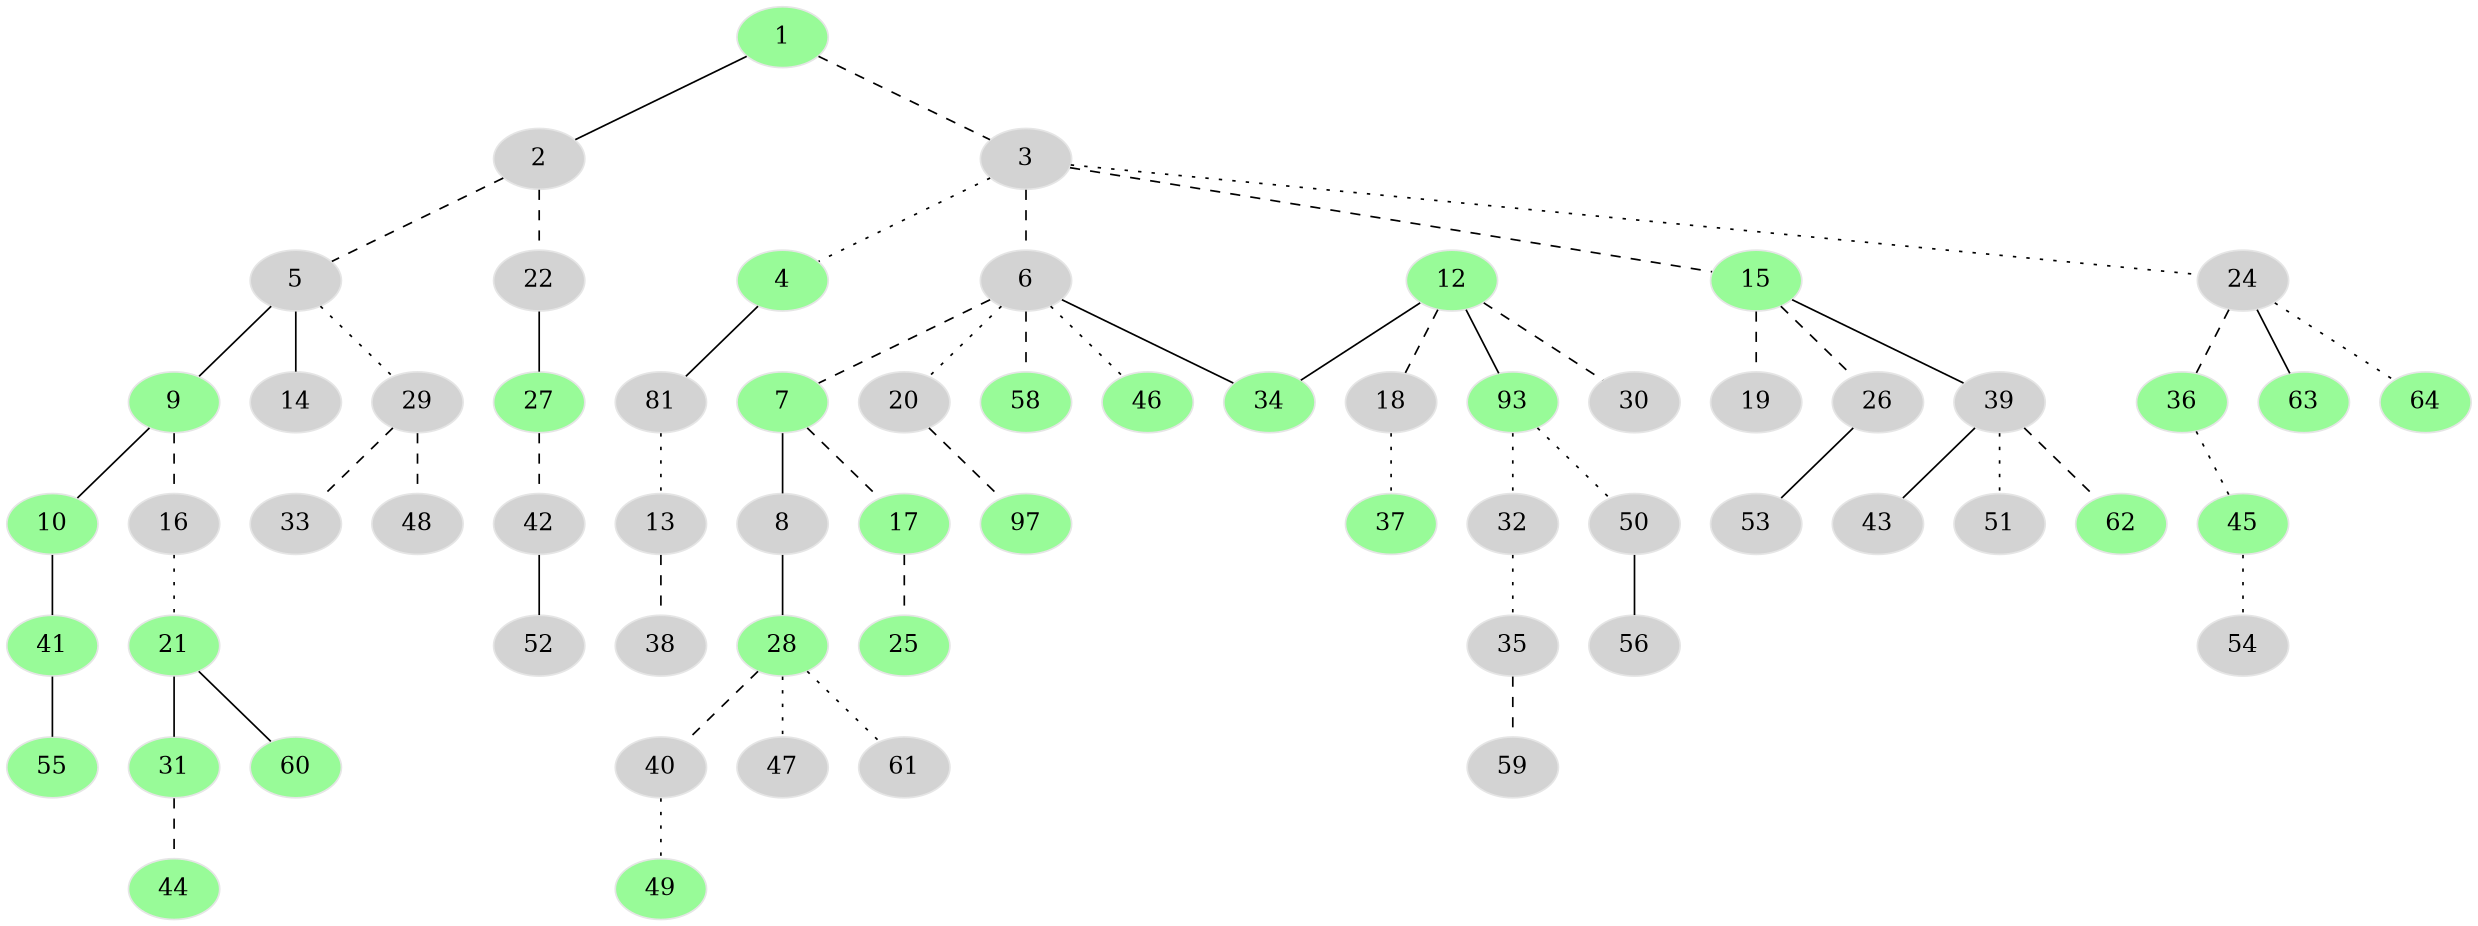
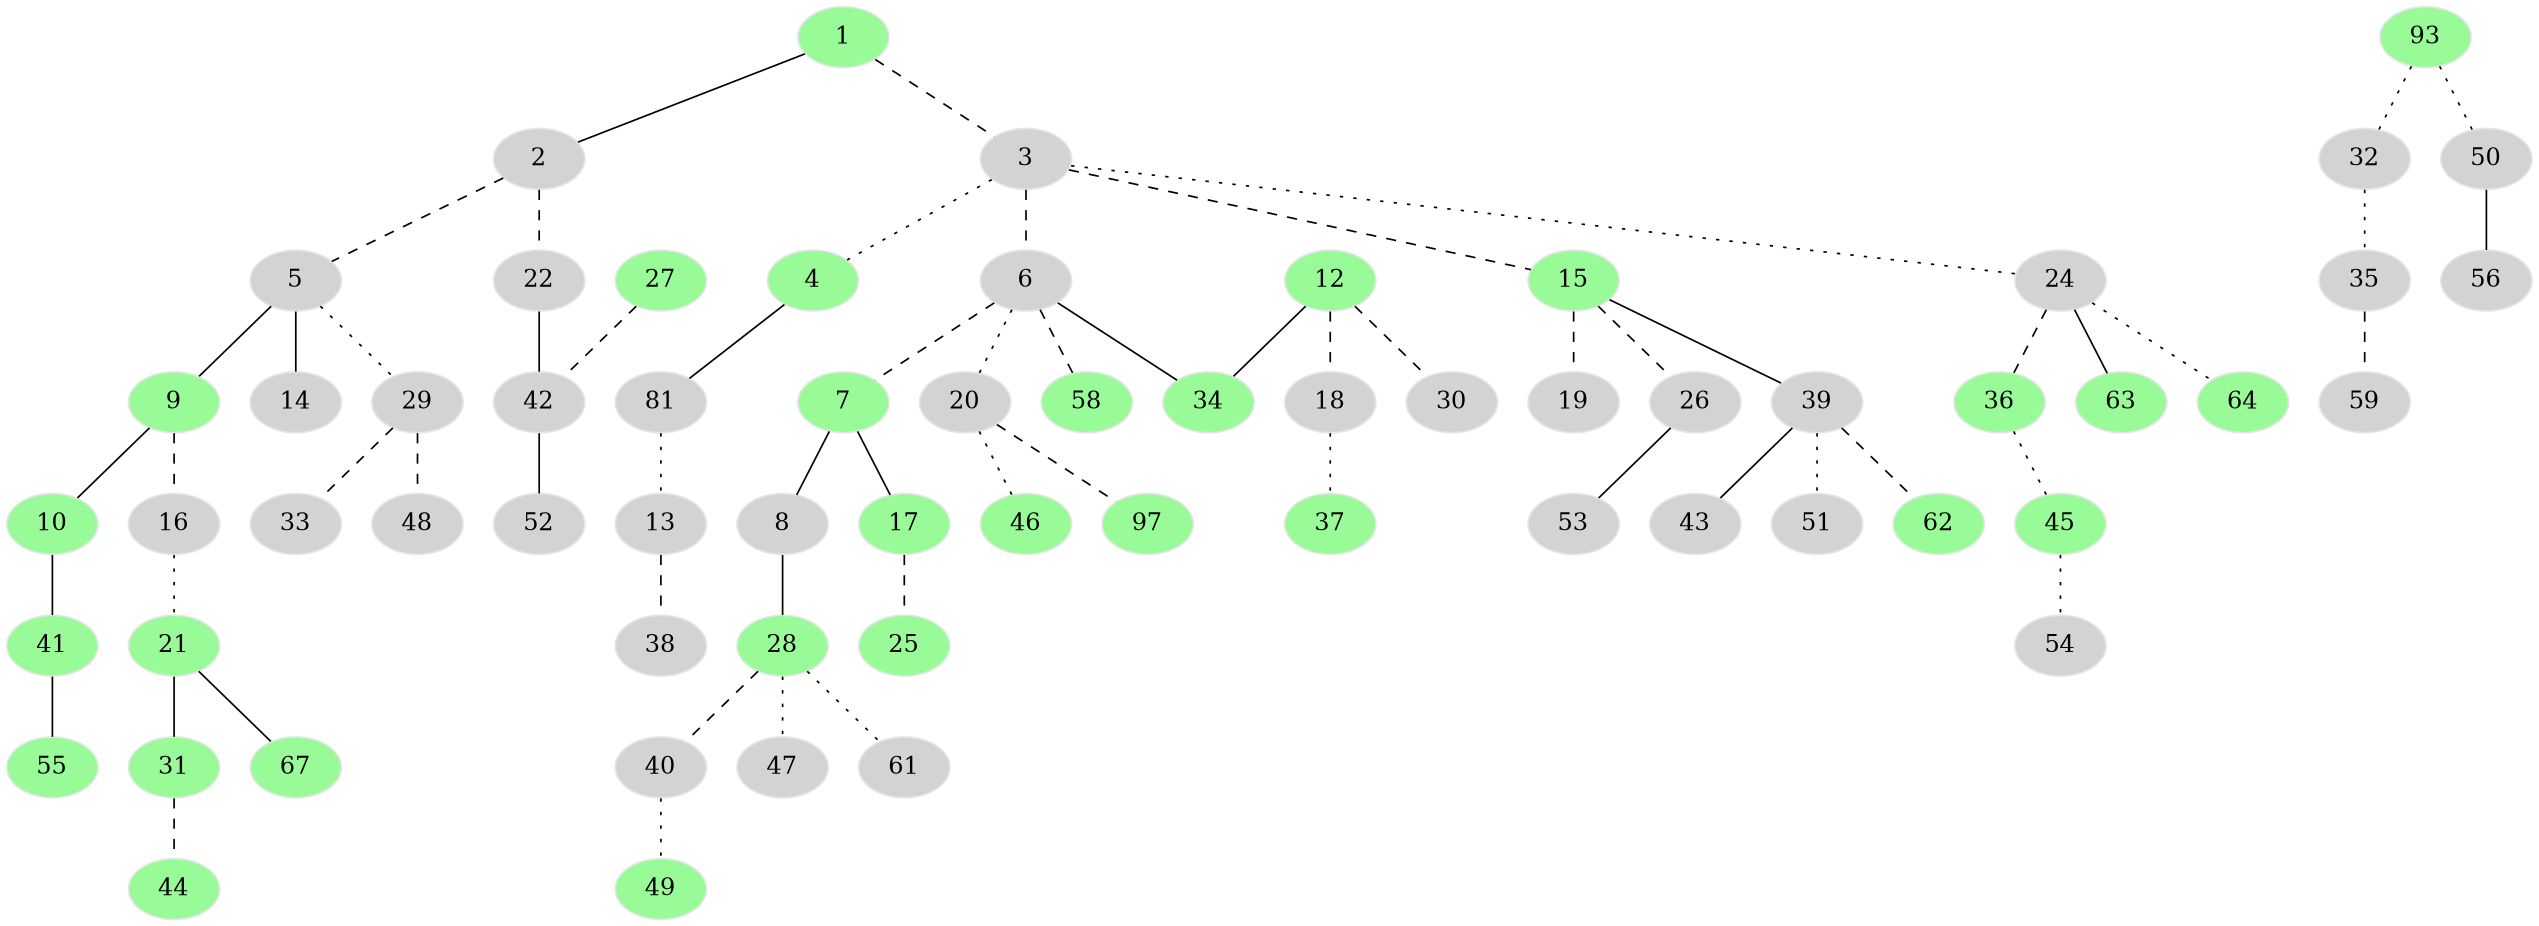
(1087, 341) -> (996, 463)
(539, 342) -> (539, 342)
(1482, 342) -> none
(843, 463) -> (874, 463)
(296, 767) -> (296, 767)
